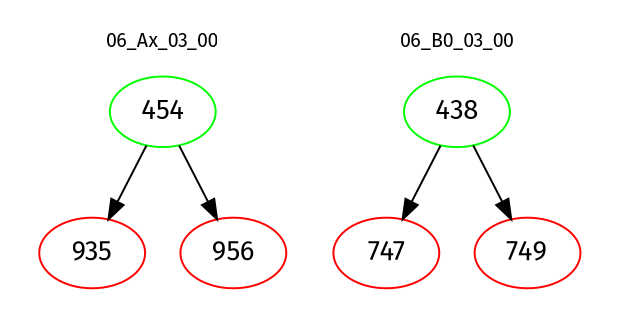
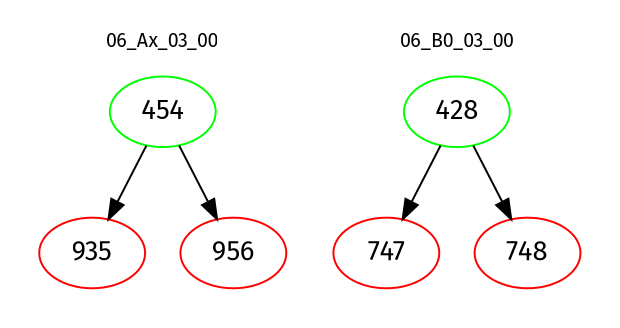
(457, 112) -> (457, 112)
(528, 253) -> (528, 253)
